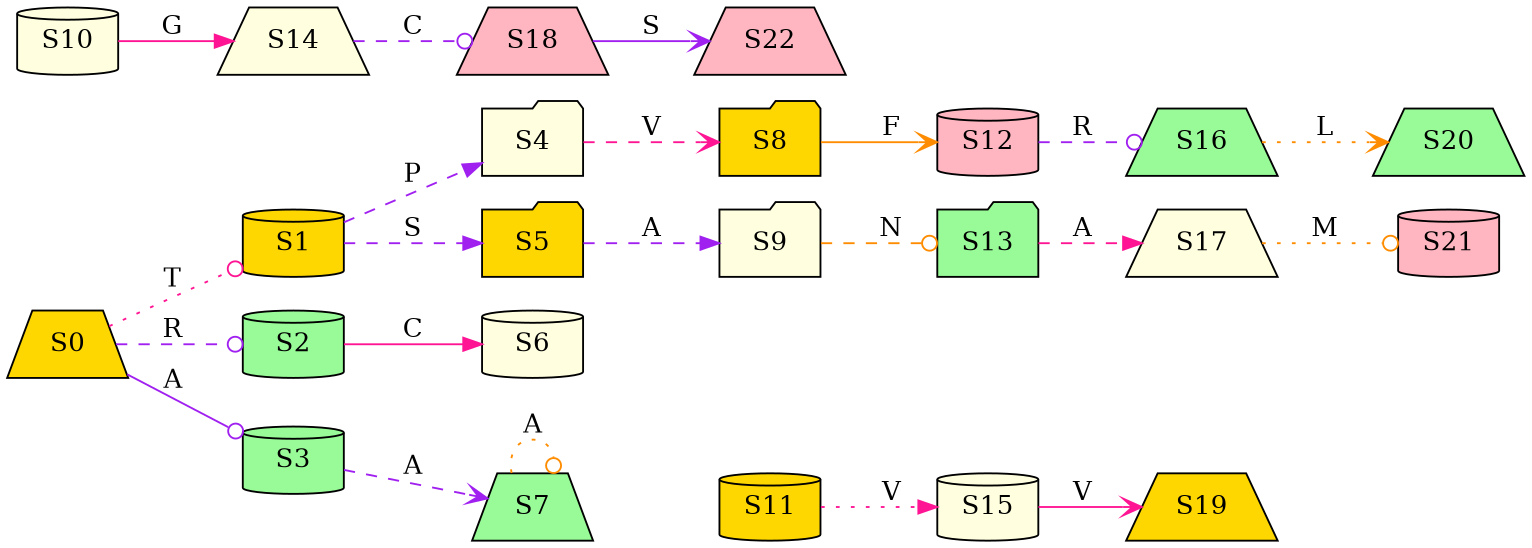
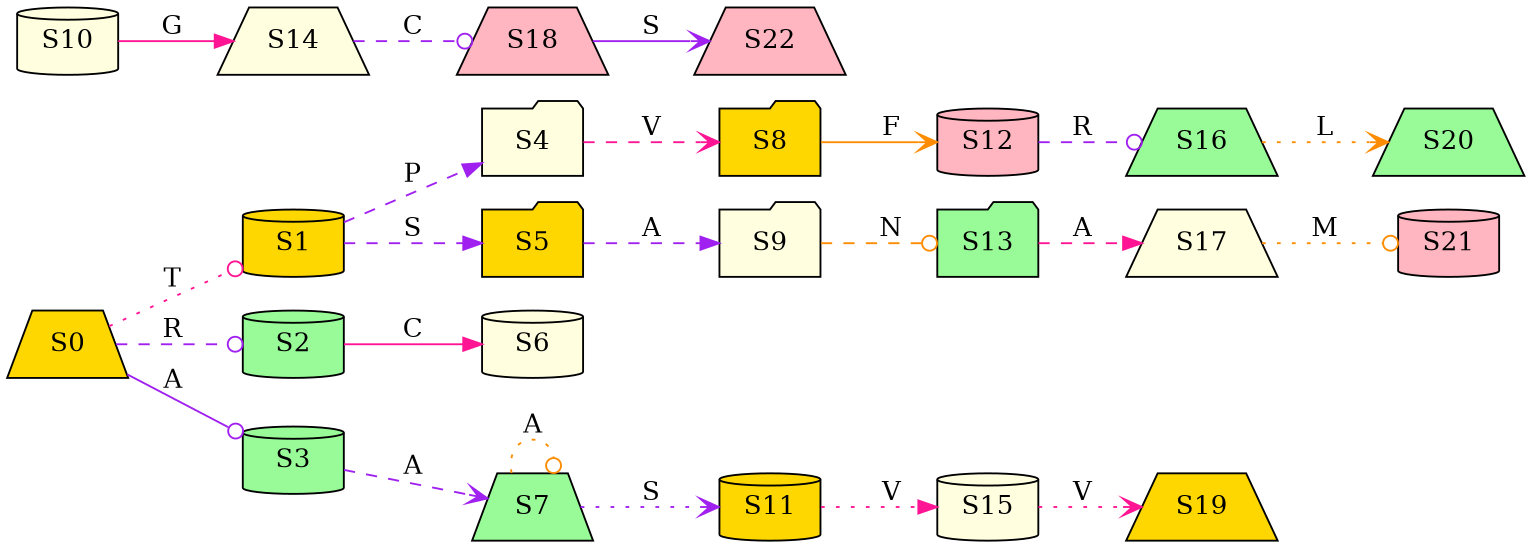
none -> (640, 507)
(1081, 507) -> (1081, 507)
